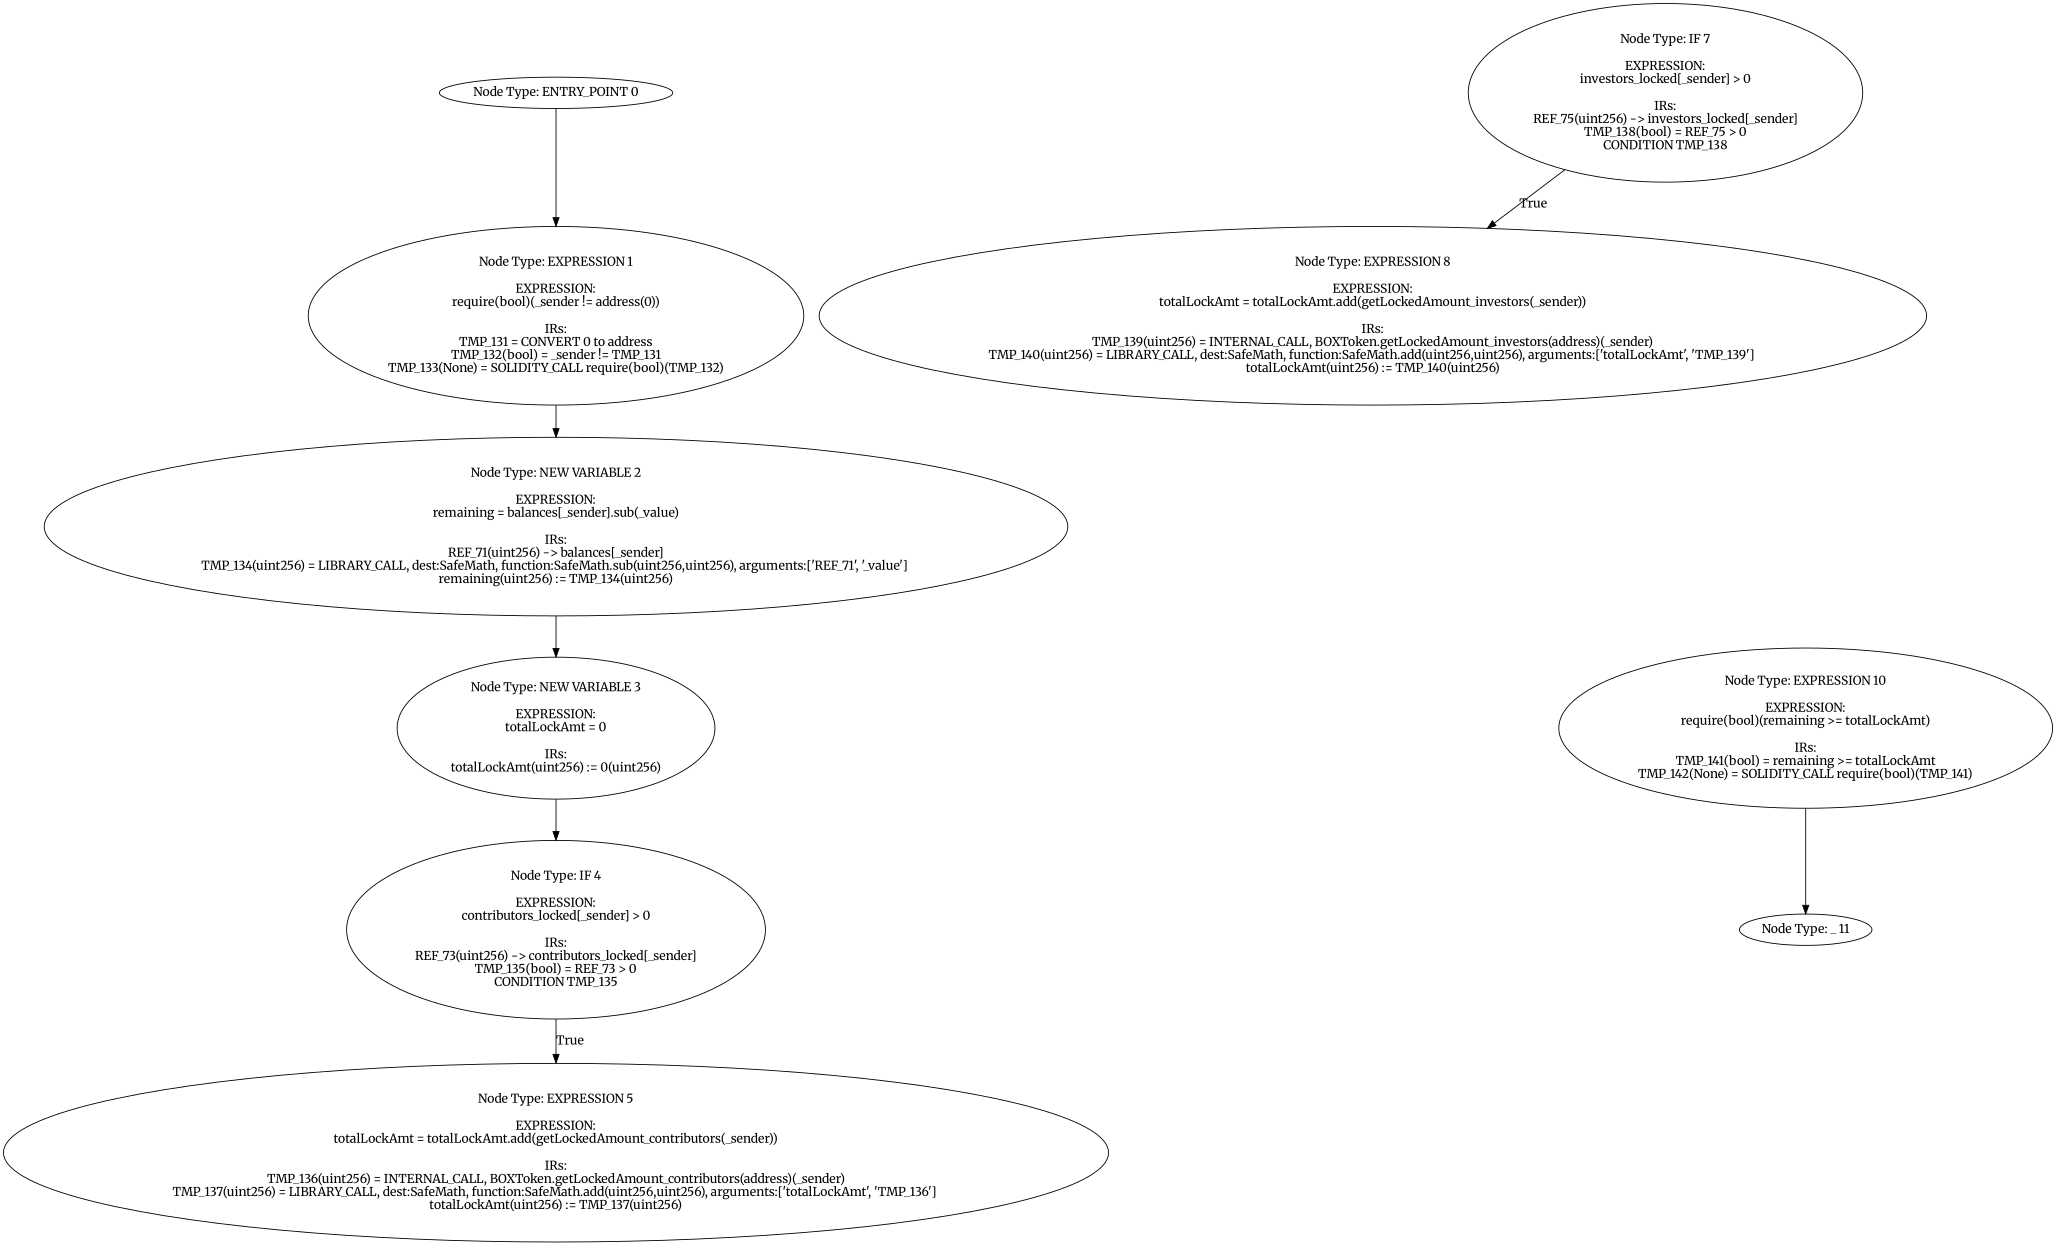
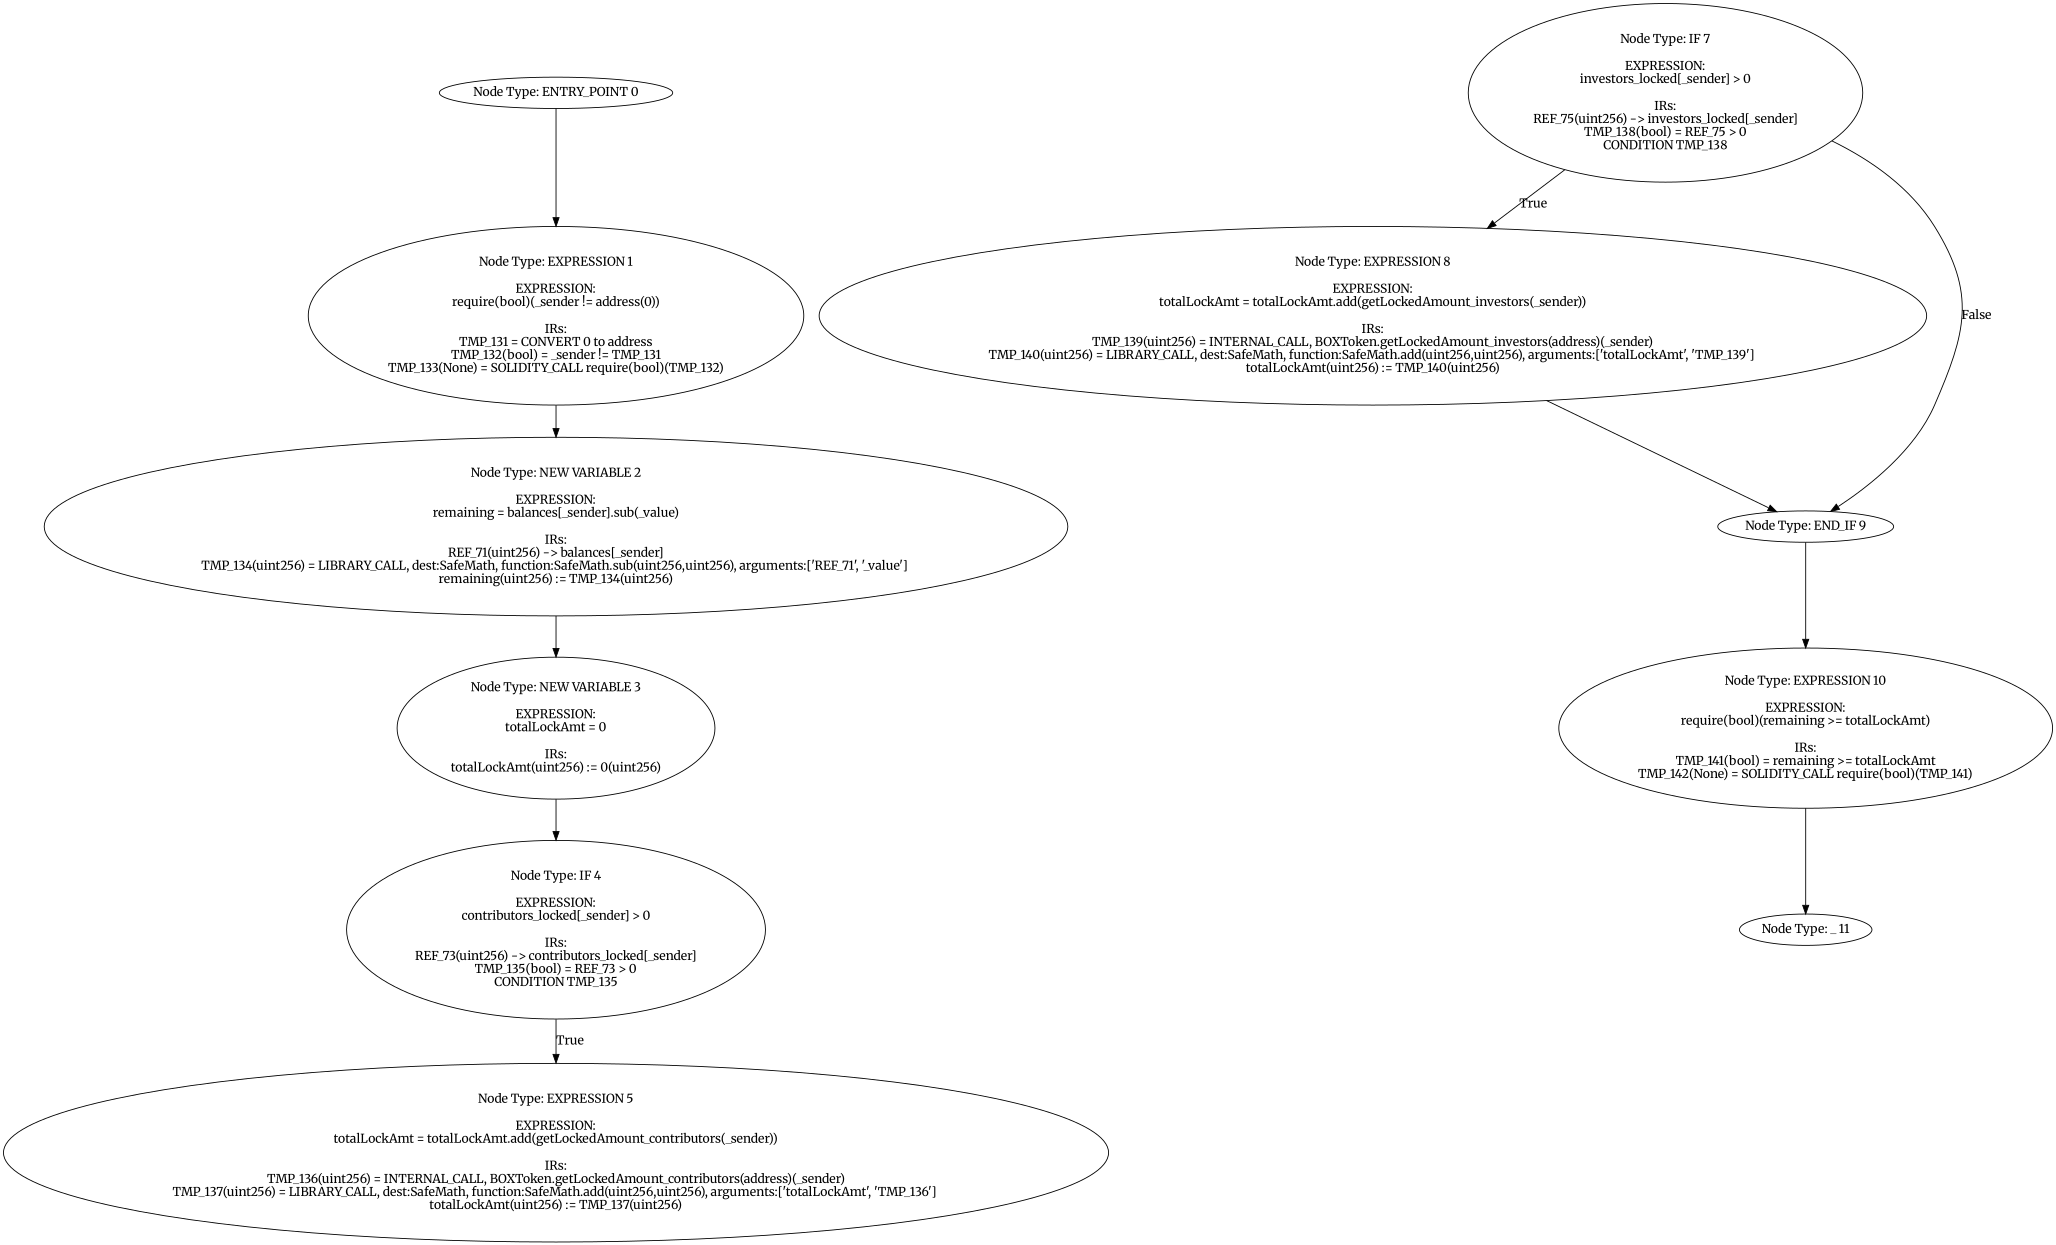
none -> (1806, 527)
